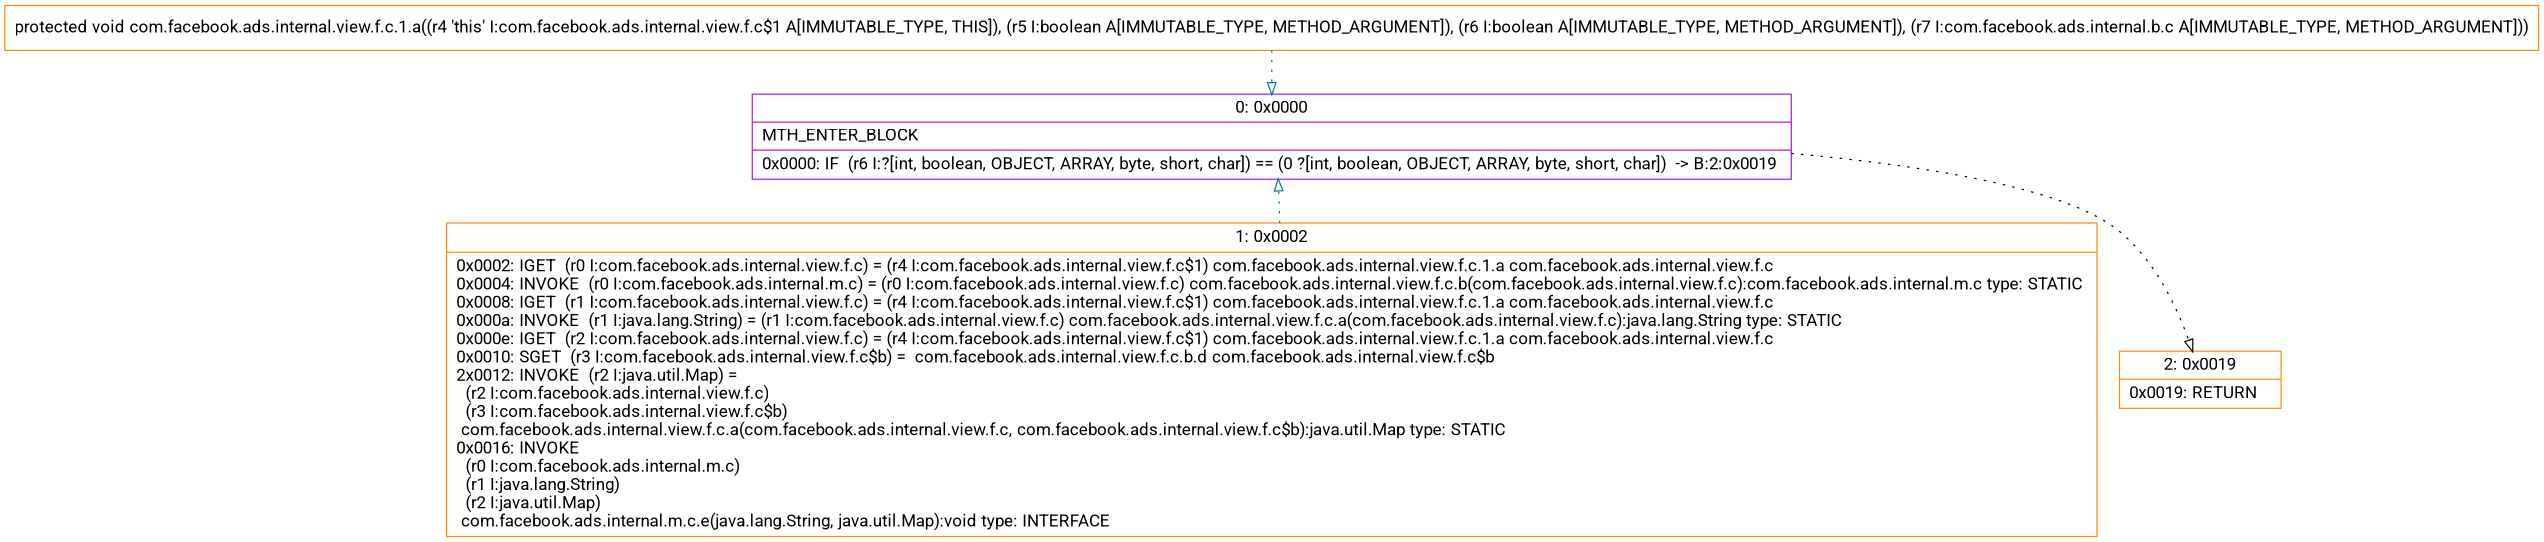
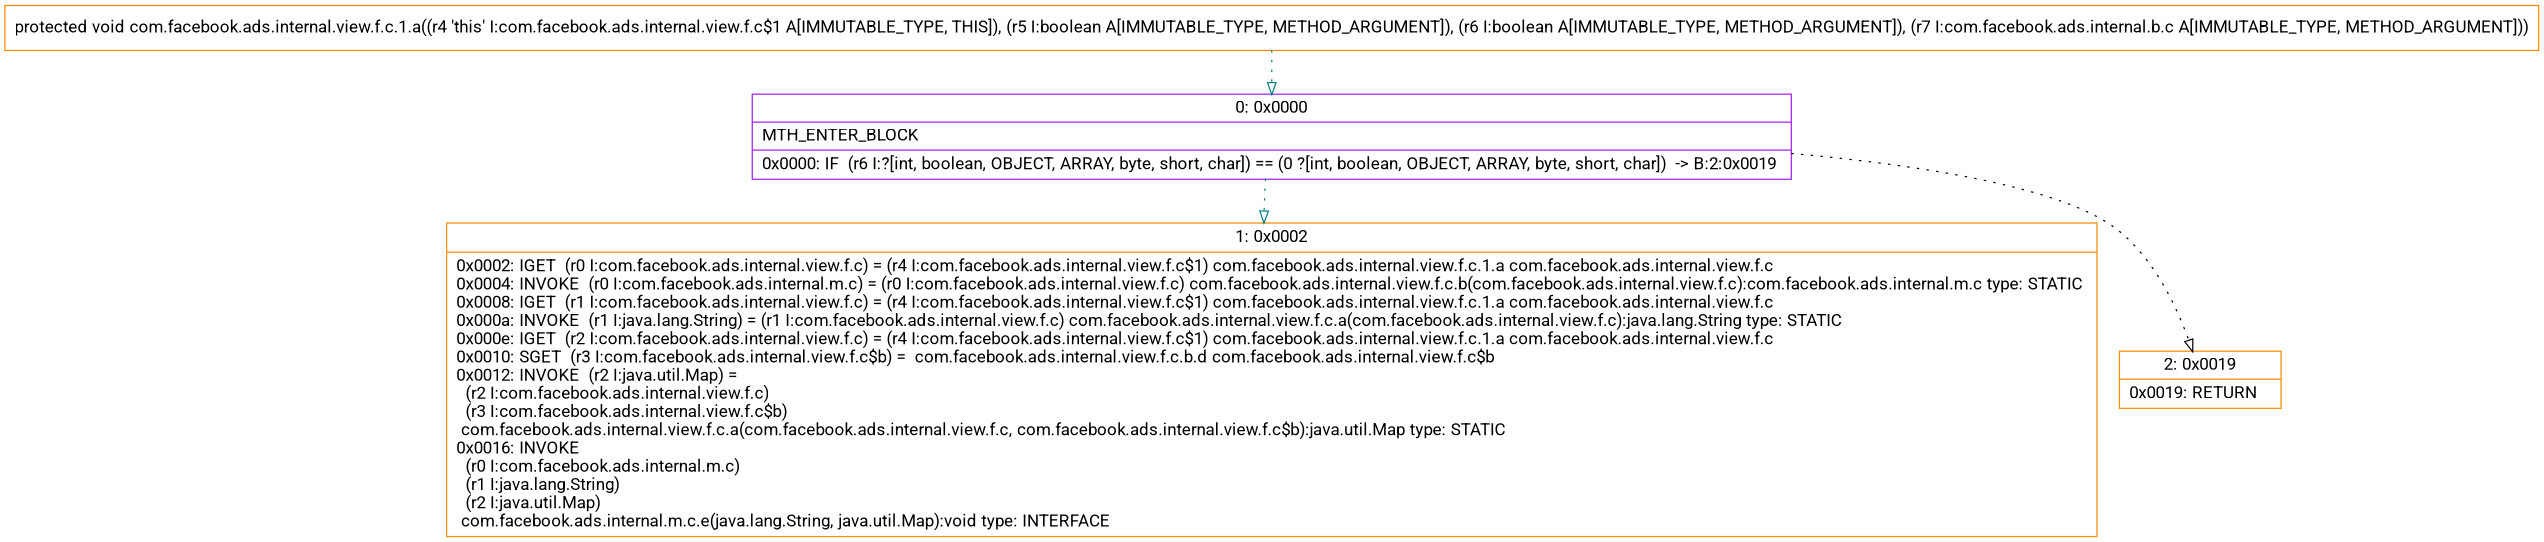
(1279, 207) -> (1265, 195)
(599, 376) -> (599, 376)
